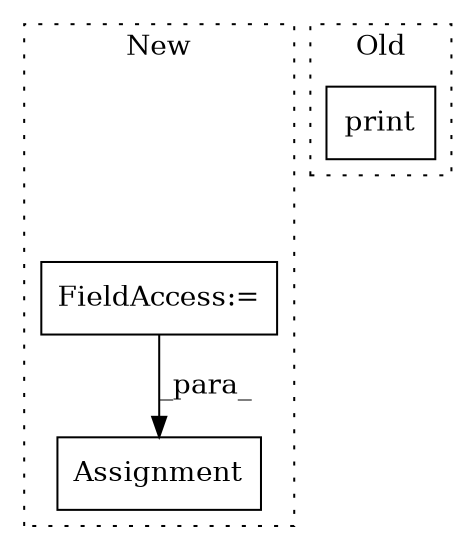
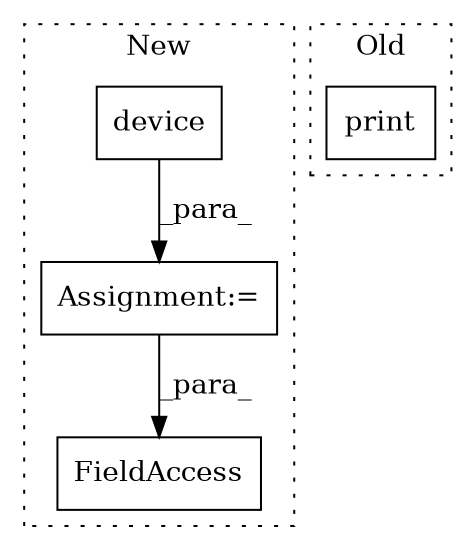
none -> (159, 123)
(159, 298) -> (159, 298)
(159, 474) -> (159, 474)
